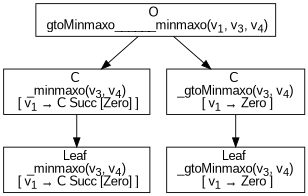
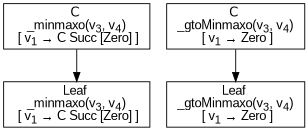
(156, 20) -> none
